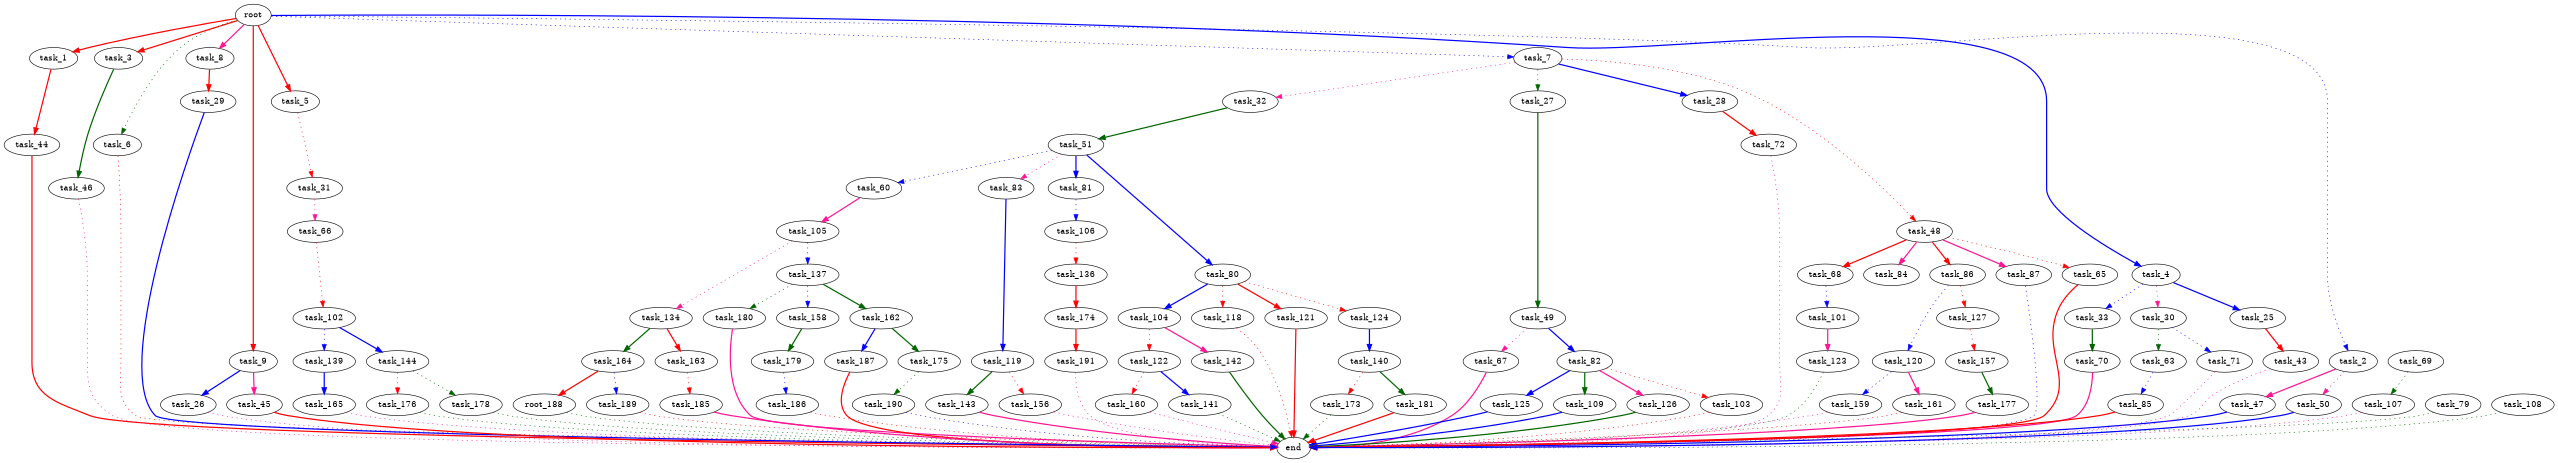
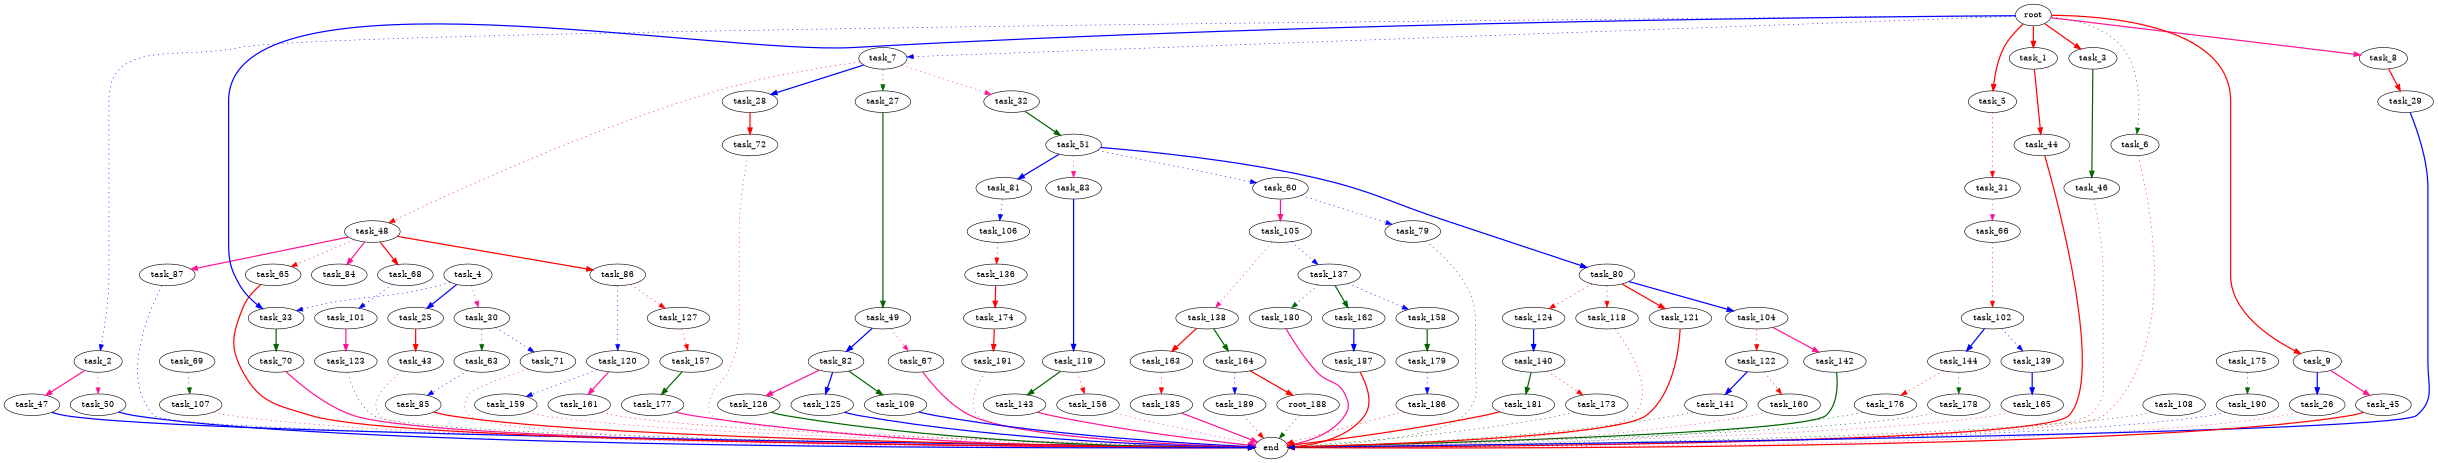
(1375, 36) -> (1000, 40)
none -> (1344, 209)
(661, 318) -> (1207, 318)
(903, 338) -> none
(1731, 405) -> none
